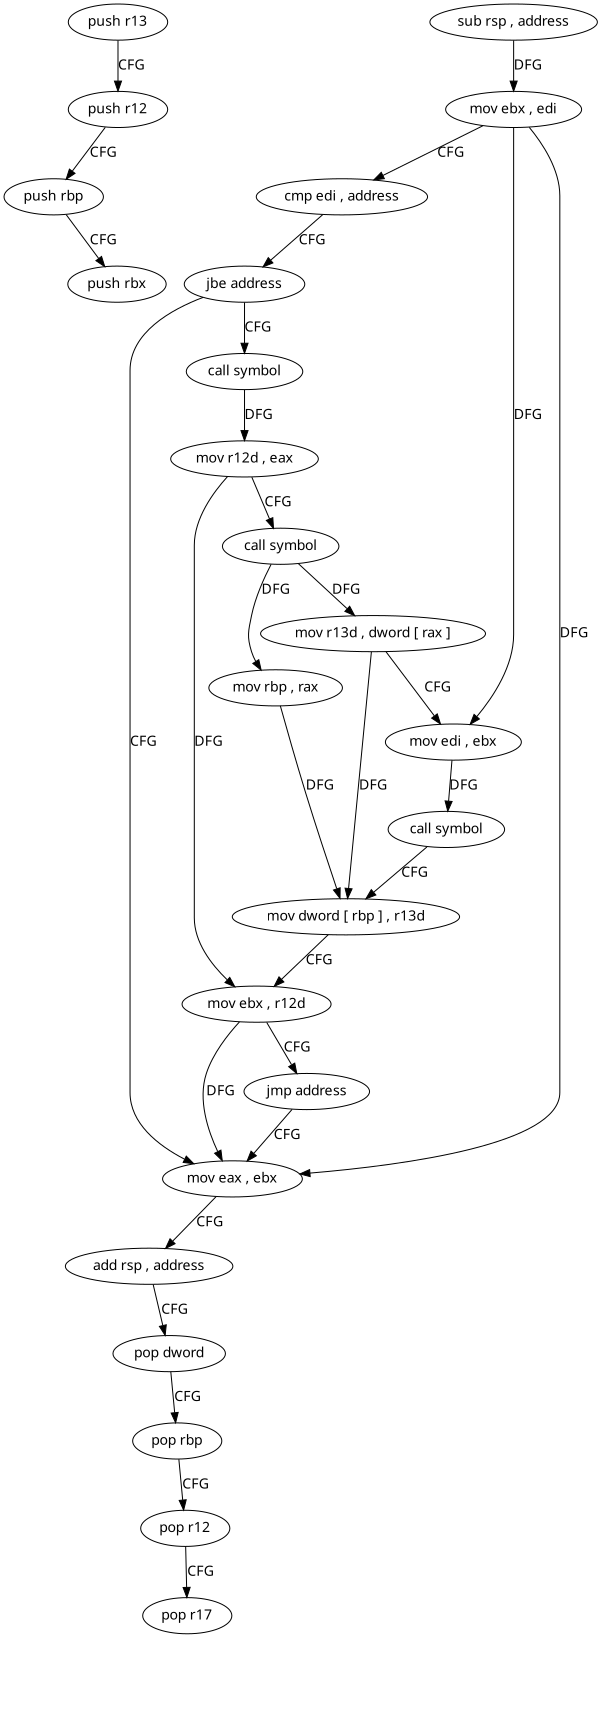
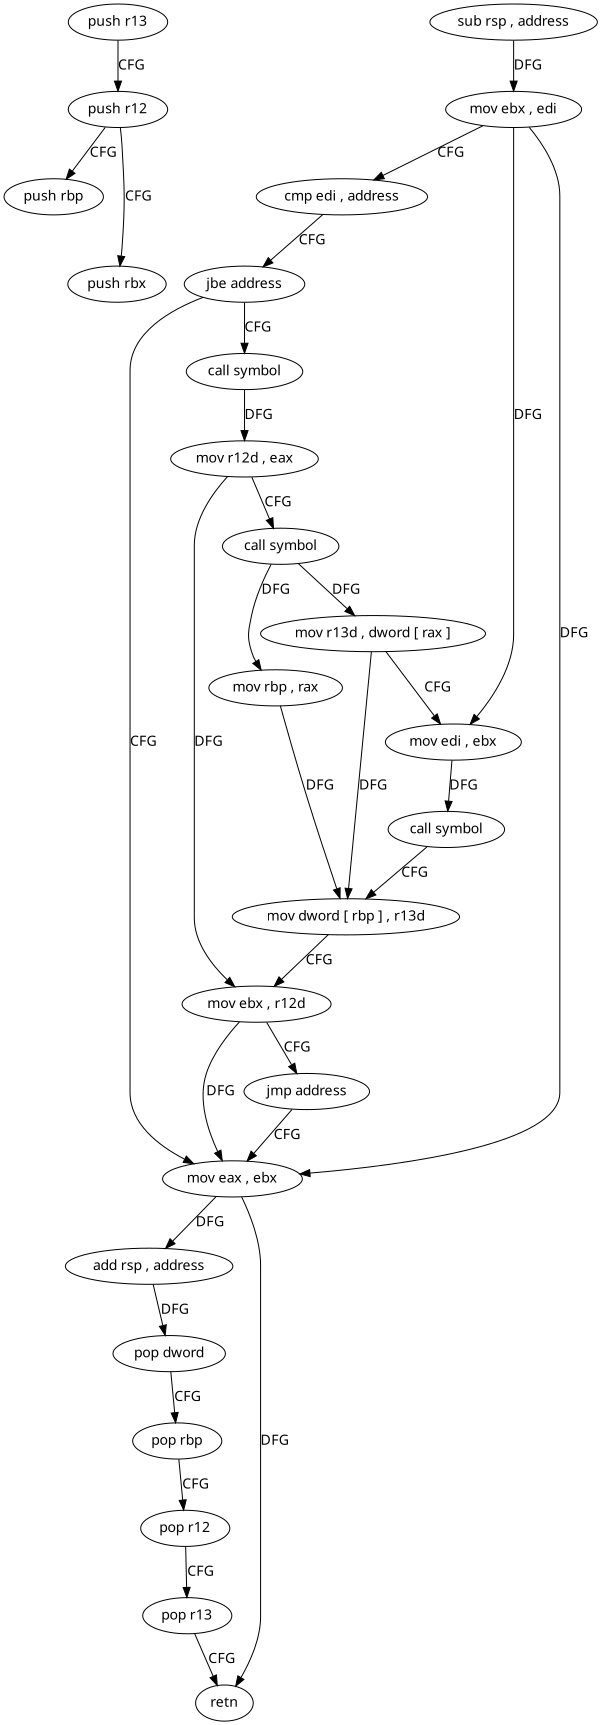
(82, 237) -> (124, 192)
(210, 1223) -> (210, 1223)
(175, 1310) -> (175, 1310)
(187, 1616) -> (187, 1616)
none -> (224, 1703)
